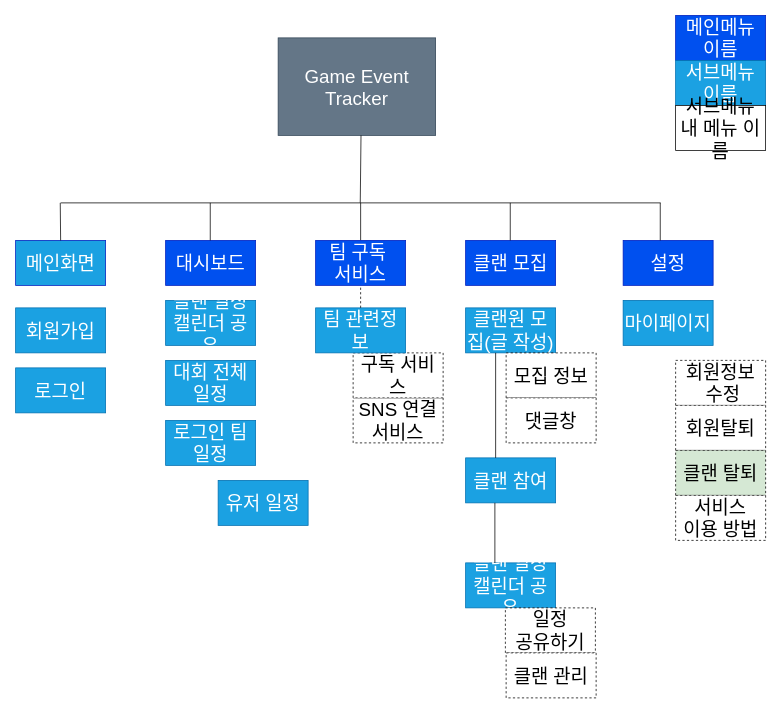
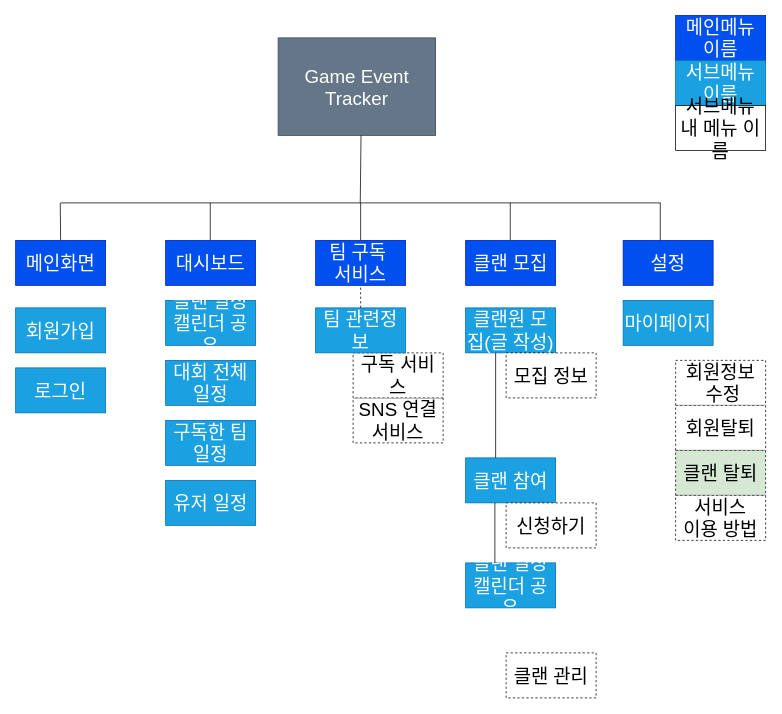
(60, 263) -> (60, 263)
(551, 420) -> none
(210, 443) -> (210, 443)
(263, 503) -> (210, 503)
none -> (551, 525)
(550, 630) -> none
